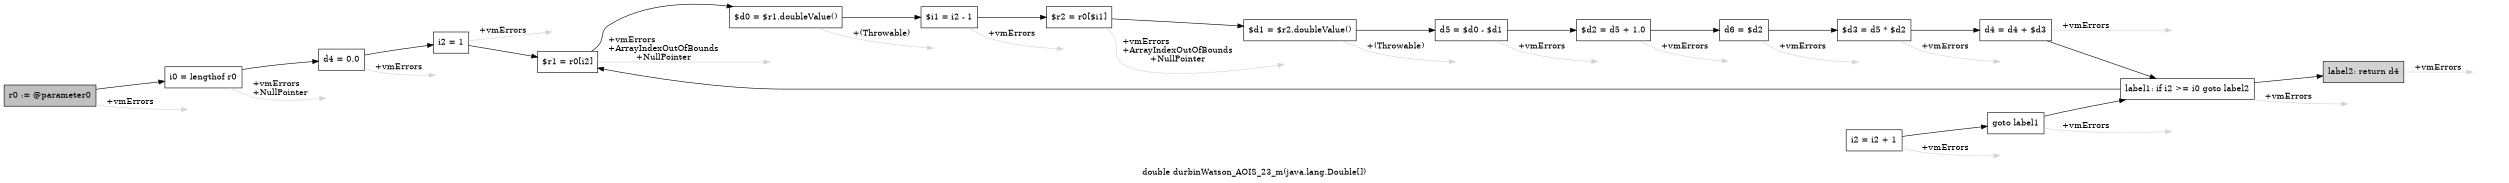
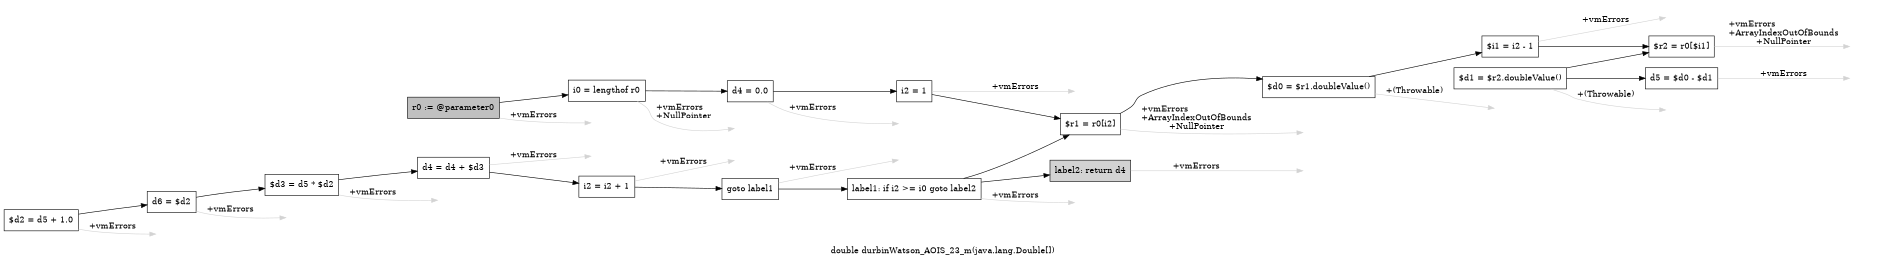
(1175, 22) -> (1605, 61)
(1539, 30) -> none
(2099, 59) -> (531, 177)
